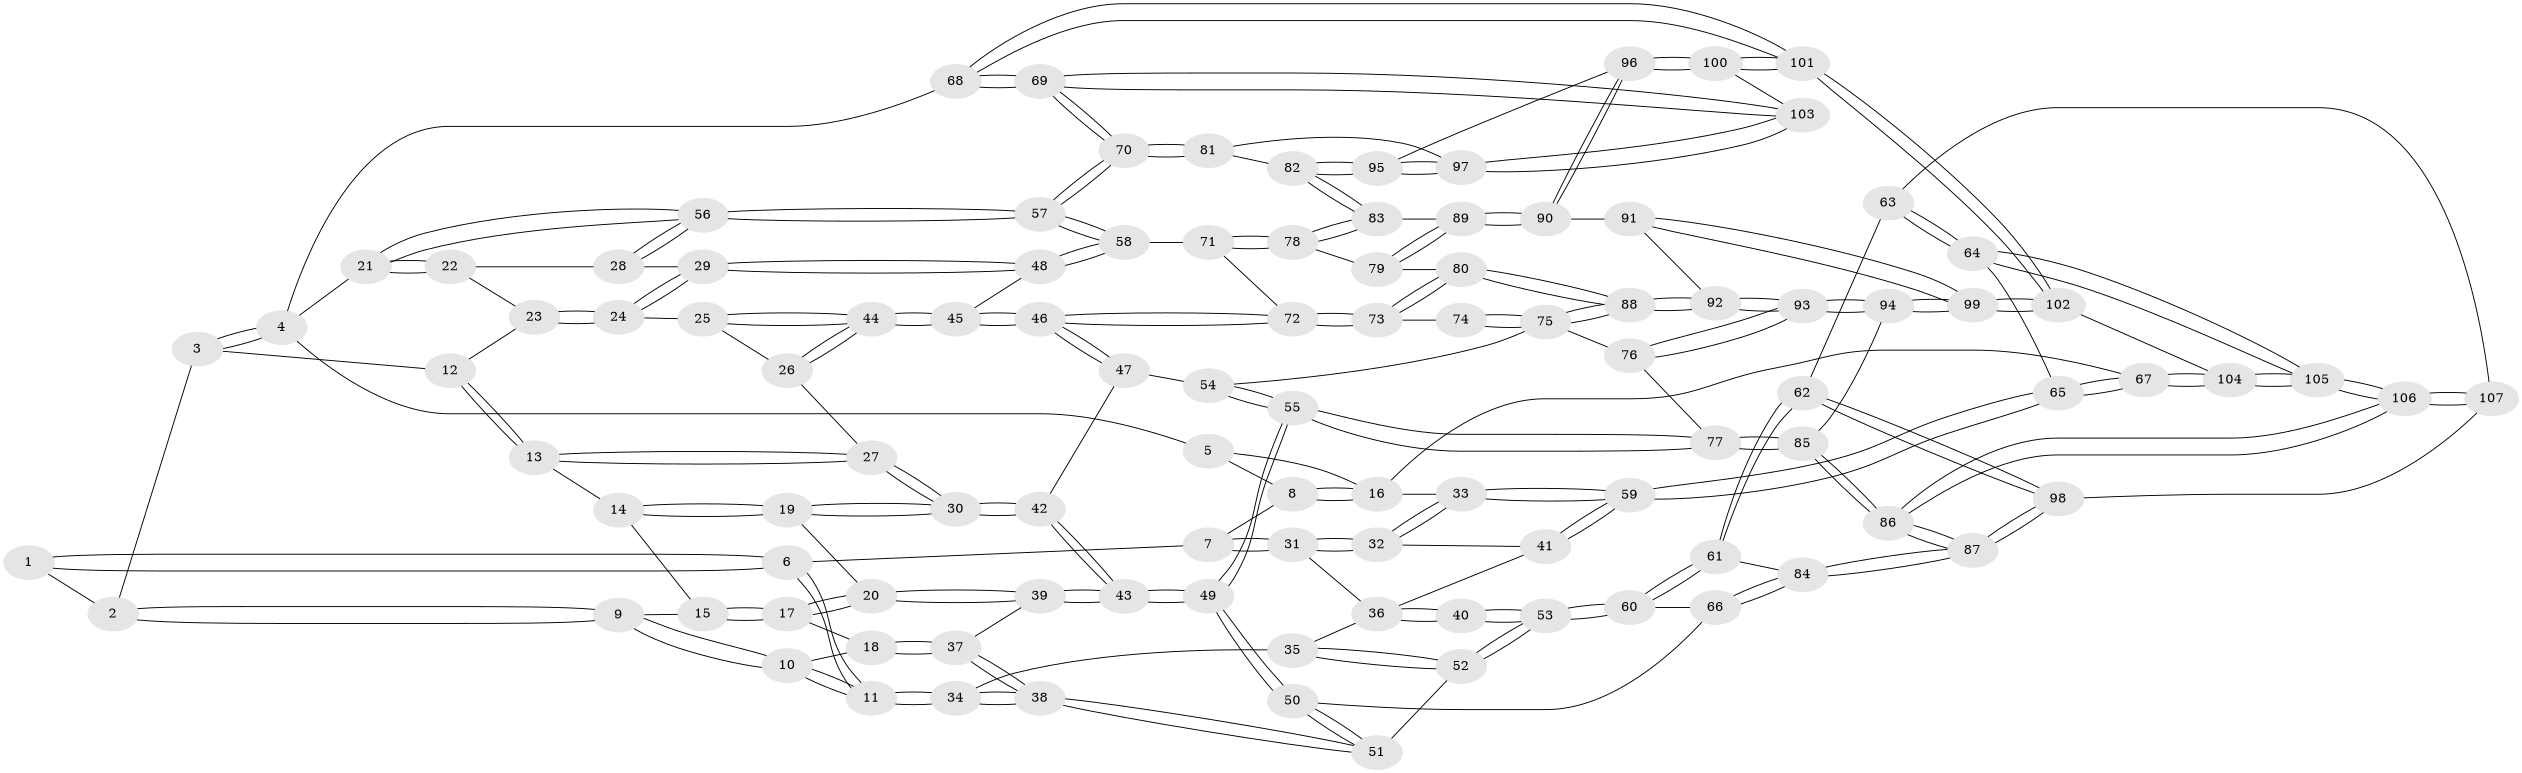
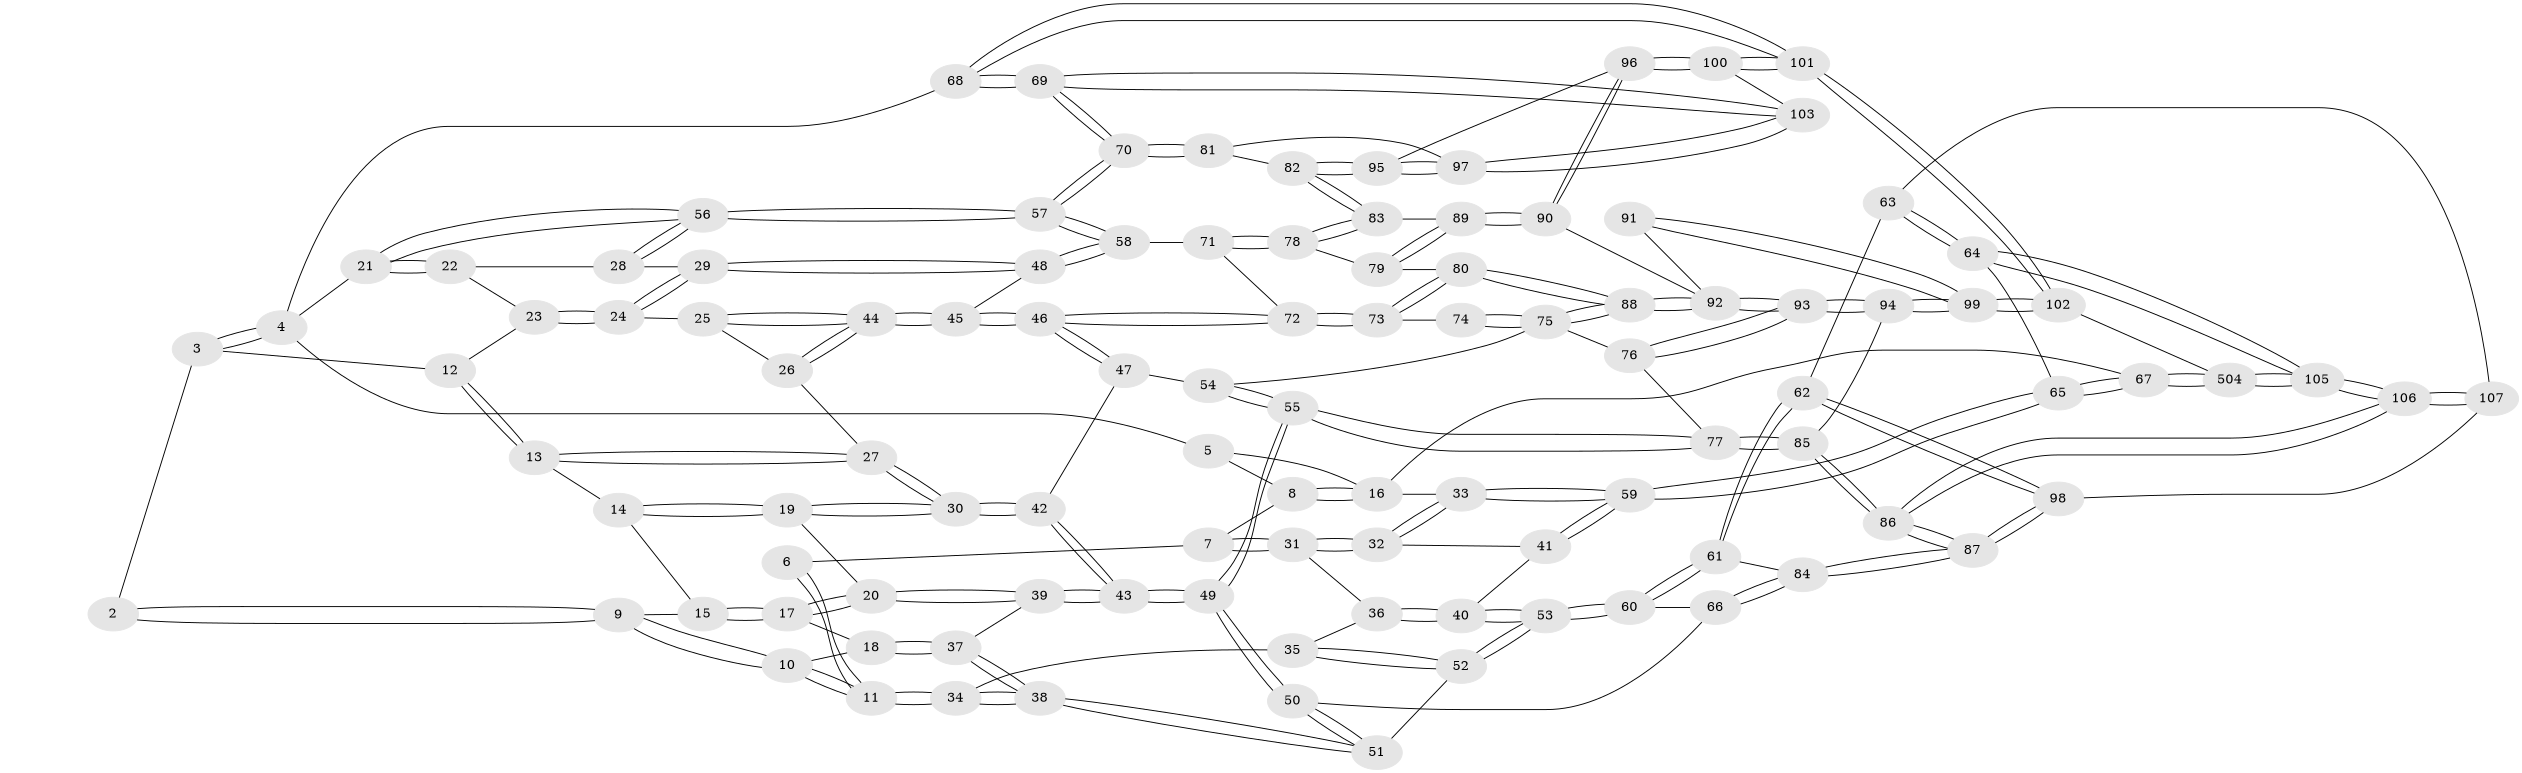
(1588, 219) -> (1630, 261)
(2230, 380) -> (2230, 380)
(29, 563) -> none
(1461, 580) -> (1503, 581)
